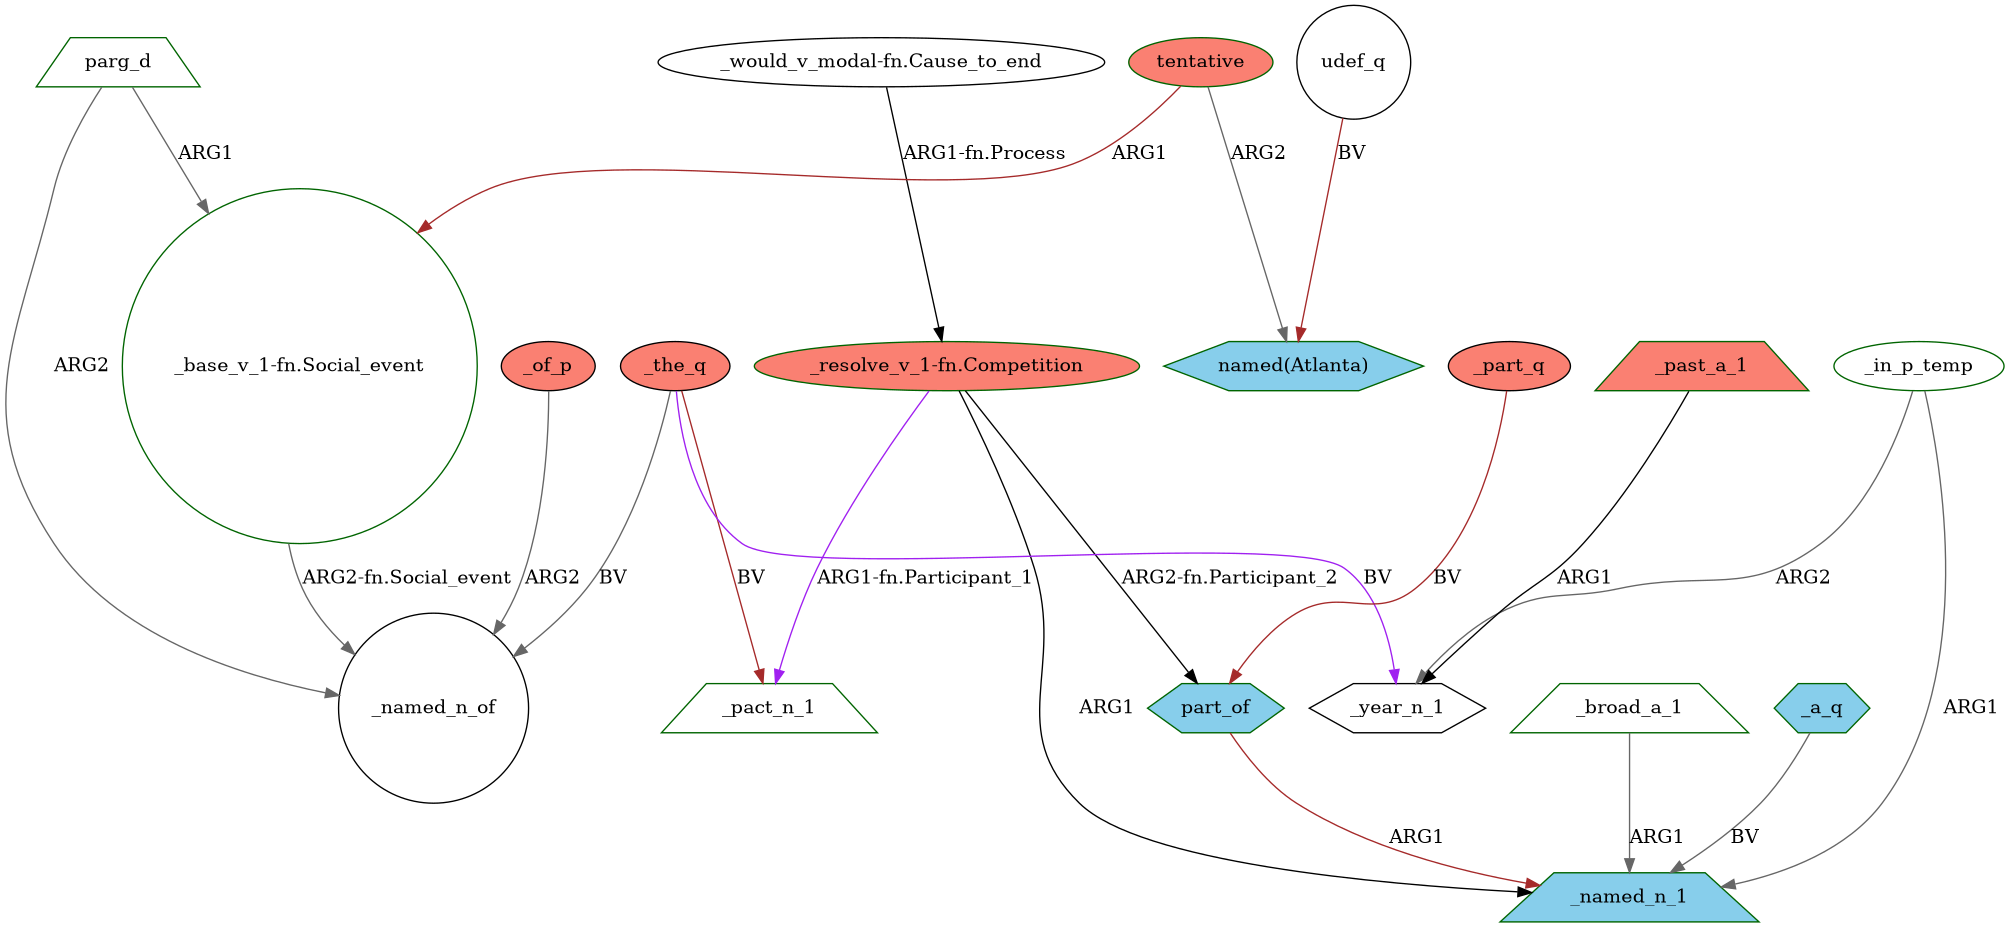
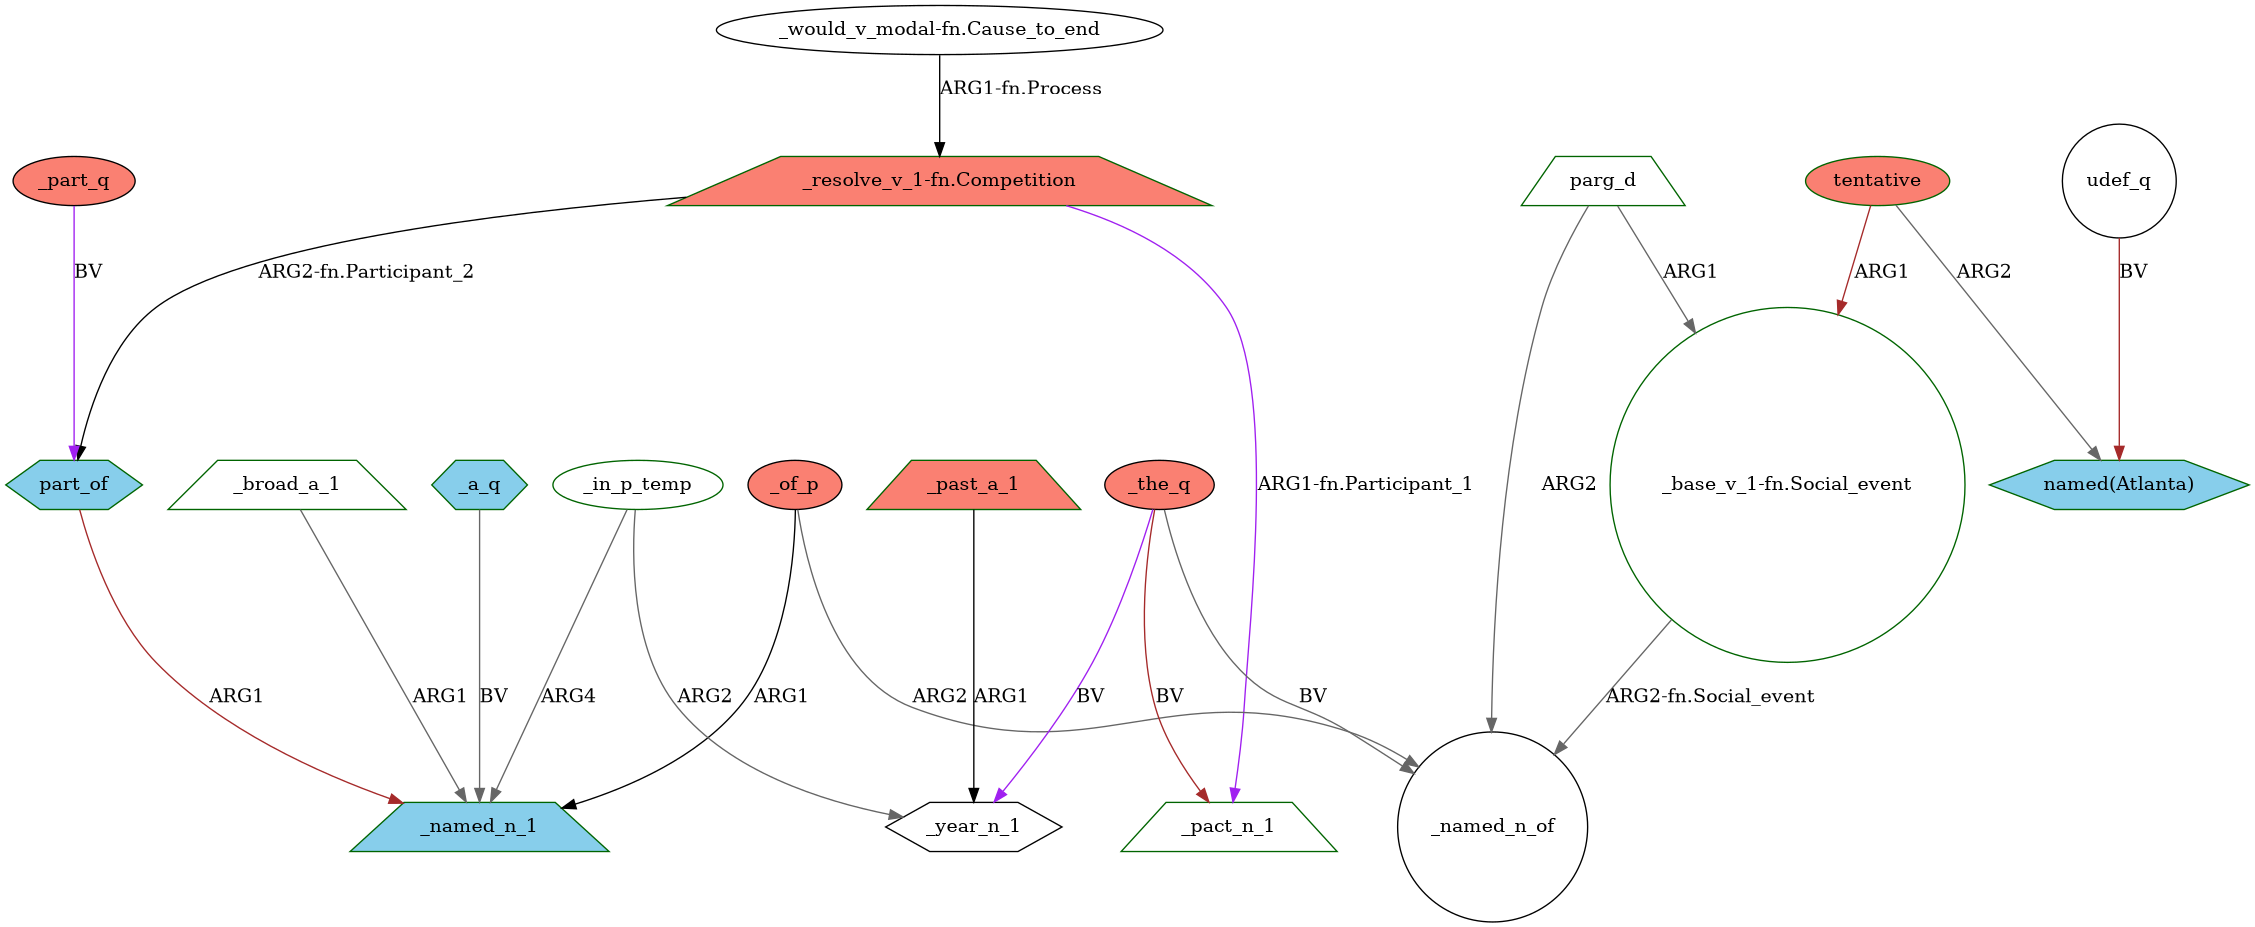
(947, 366) -> (940, 181)
(1420, 584) -> (74, 326)
(1972, 708) -> (569, 697)
(1085, 807) -> (744, 701)
